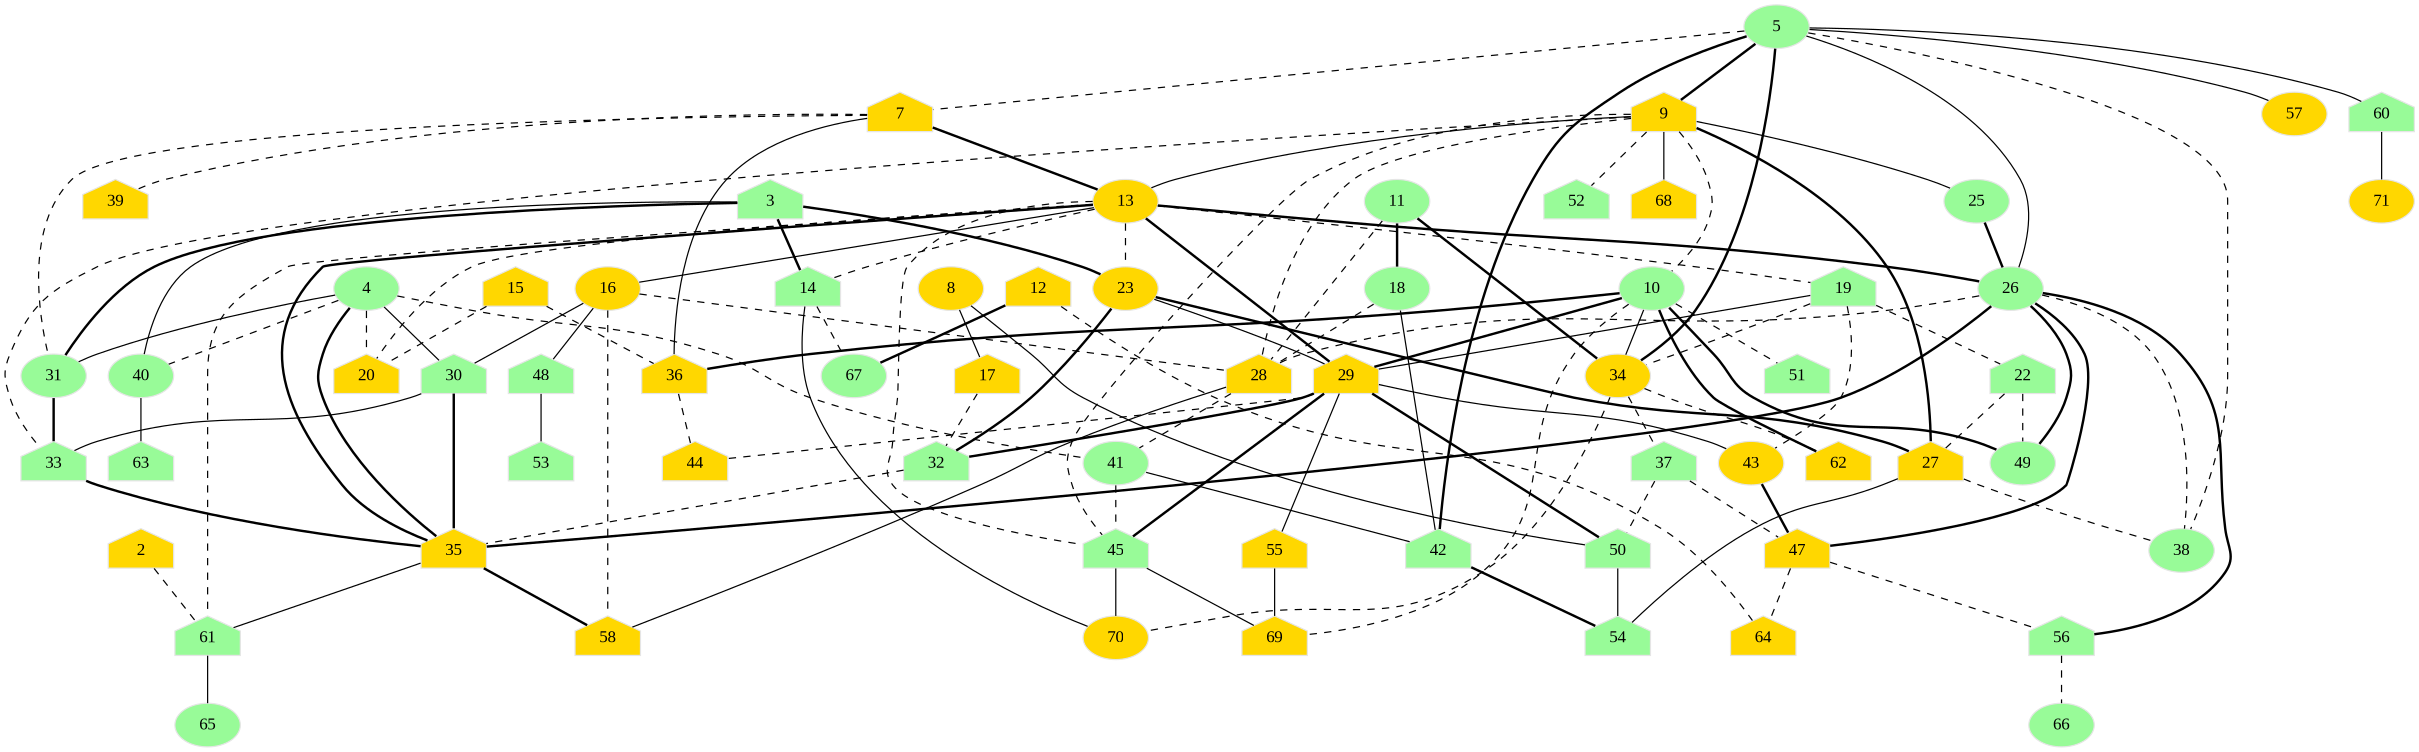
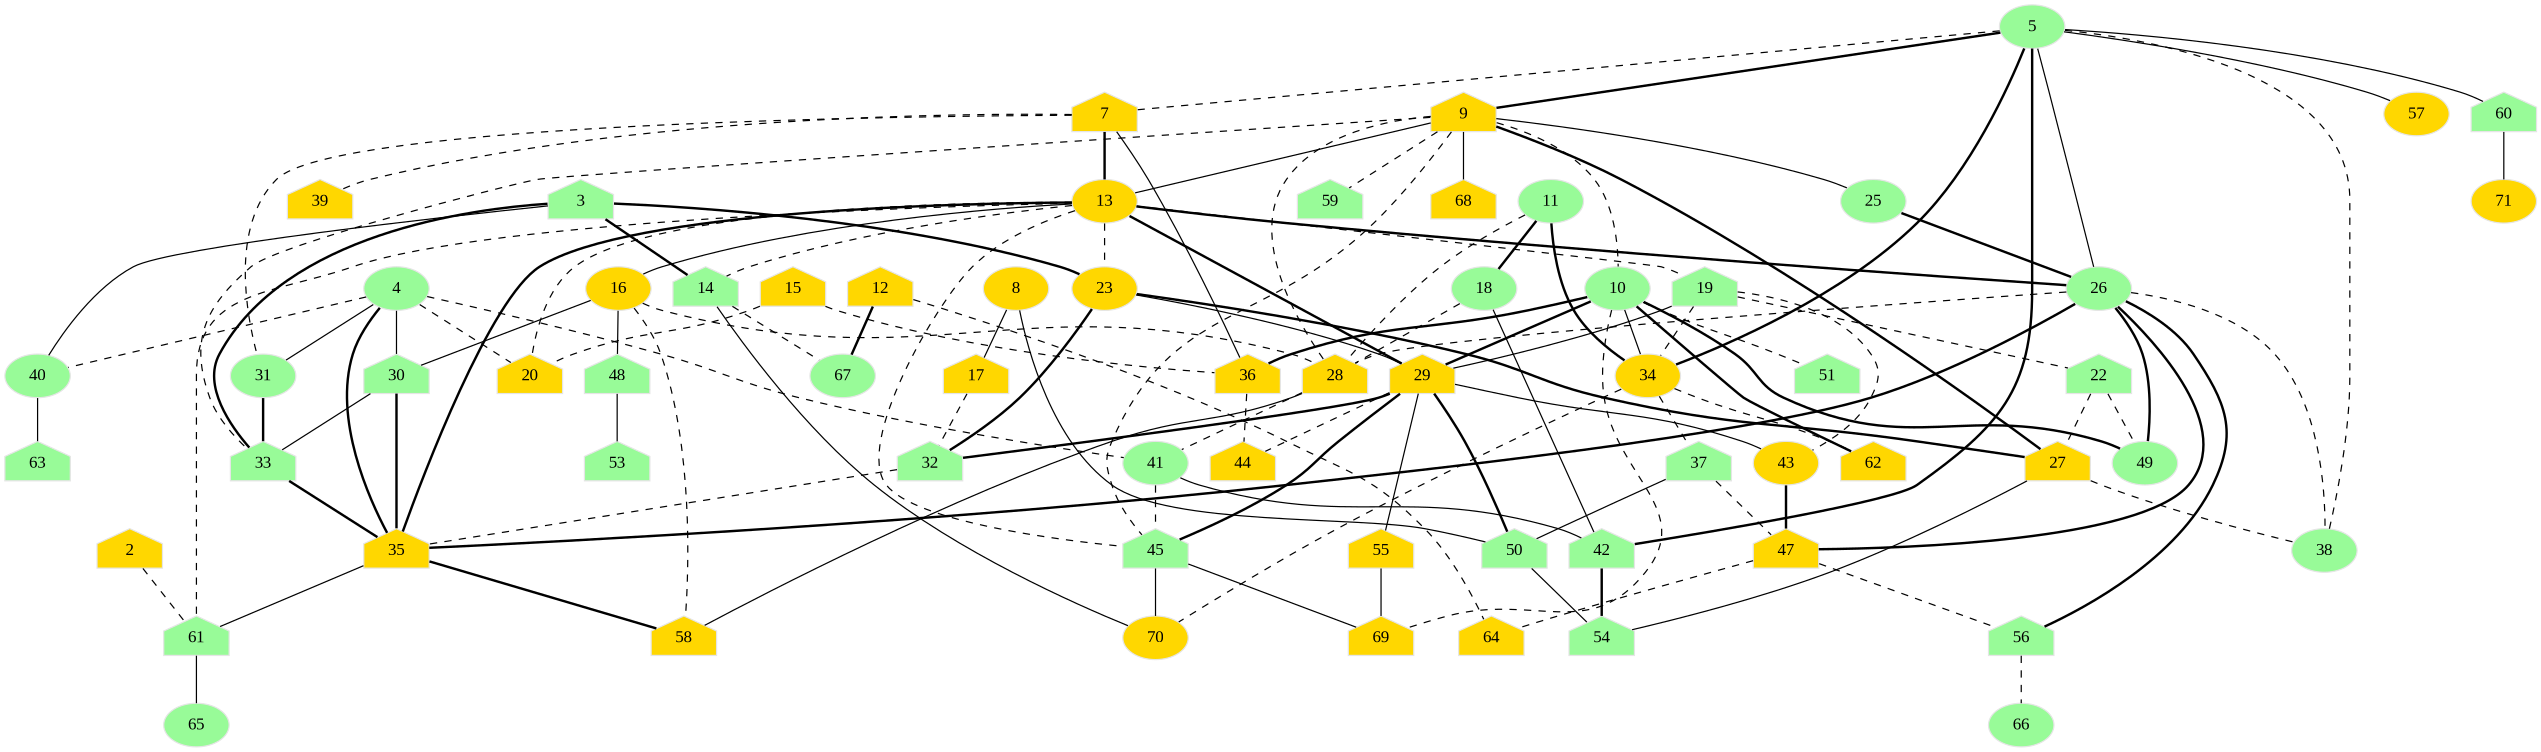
(1576, 201) -> (1330, 201)
(204, 250) -> (317, 263)
(1641, 507) -> (1601, 509)
